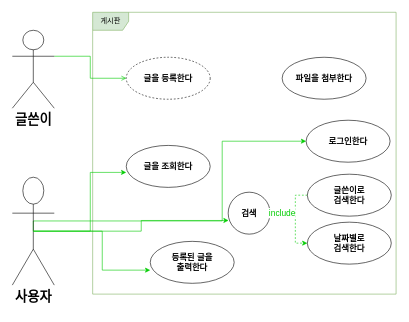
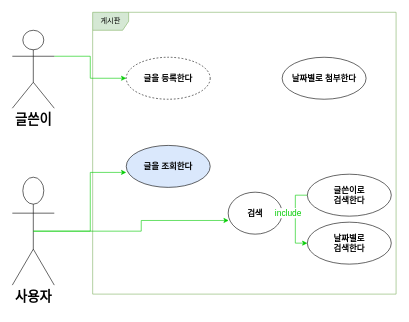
(122, 78) -> (120, 78)
(324, 78) -> (324, 78)
(222, 141) -> none
(348, 141) -> none
(168, 167) -> (168, 167)
(249, 213) -> (255, 213)
(296, 217) -> (296, 217)
(192, 263) -> none
(102, 269) -> none
